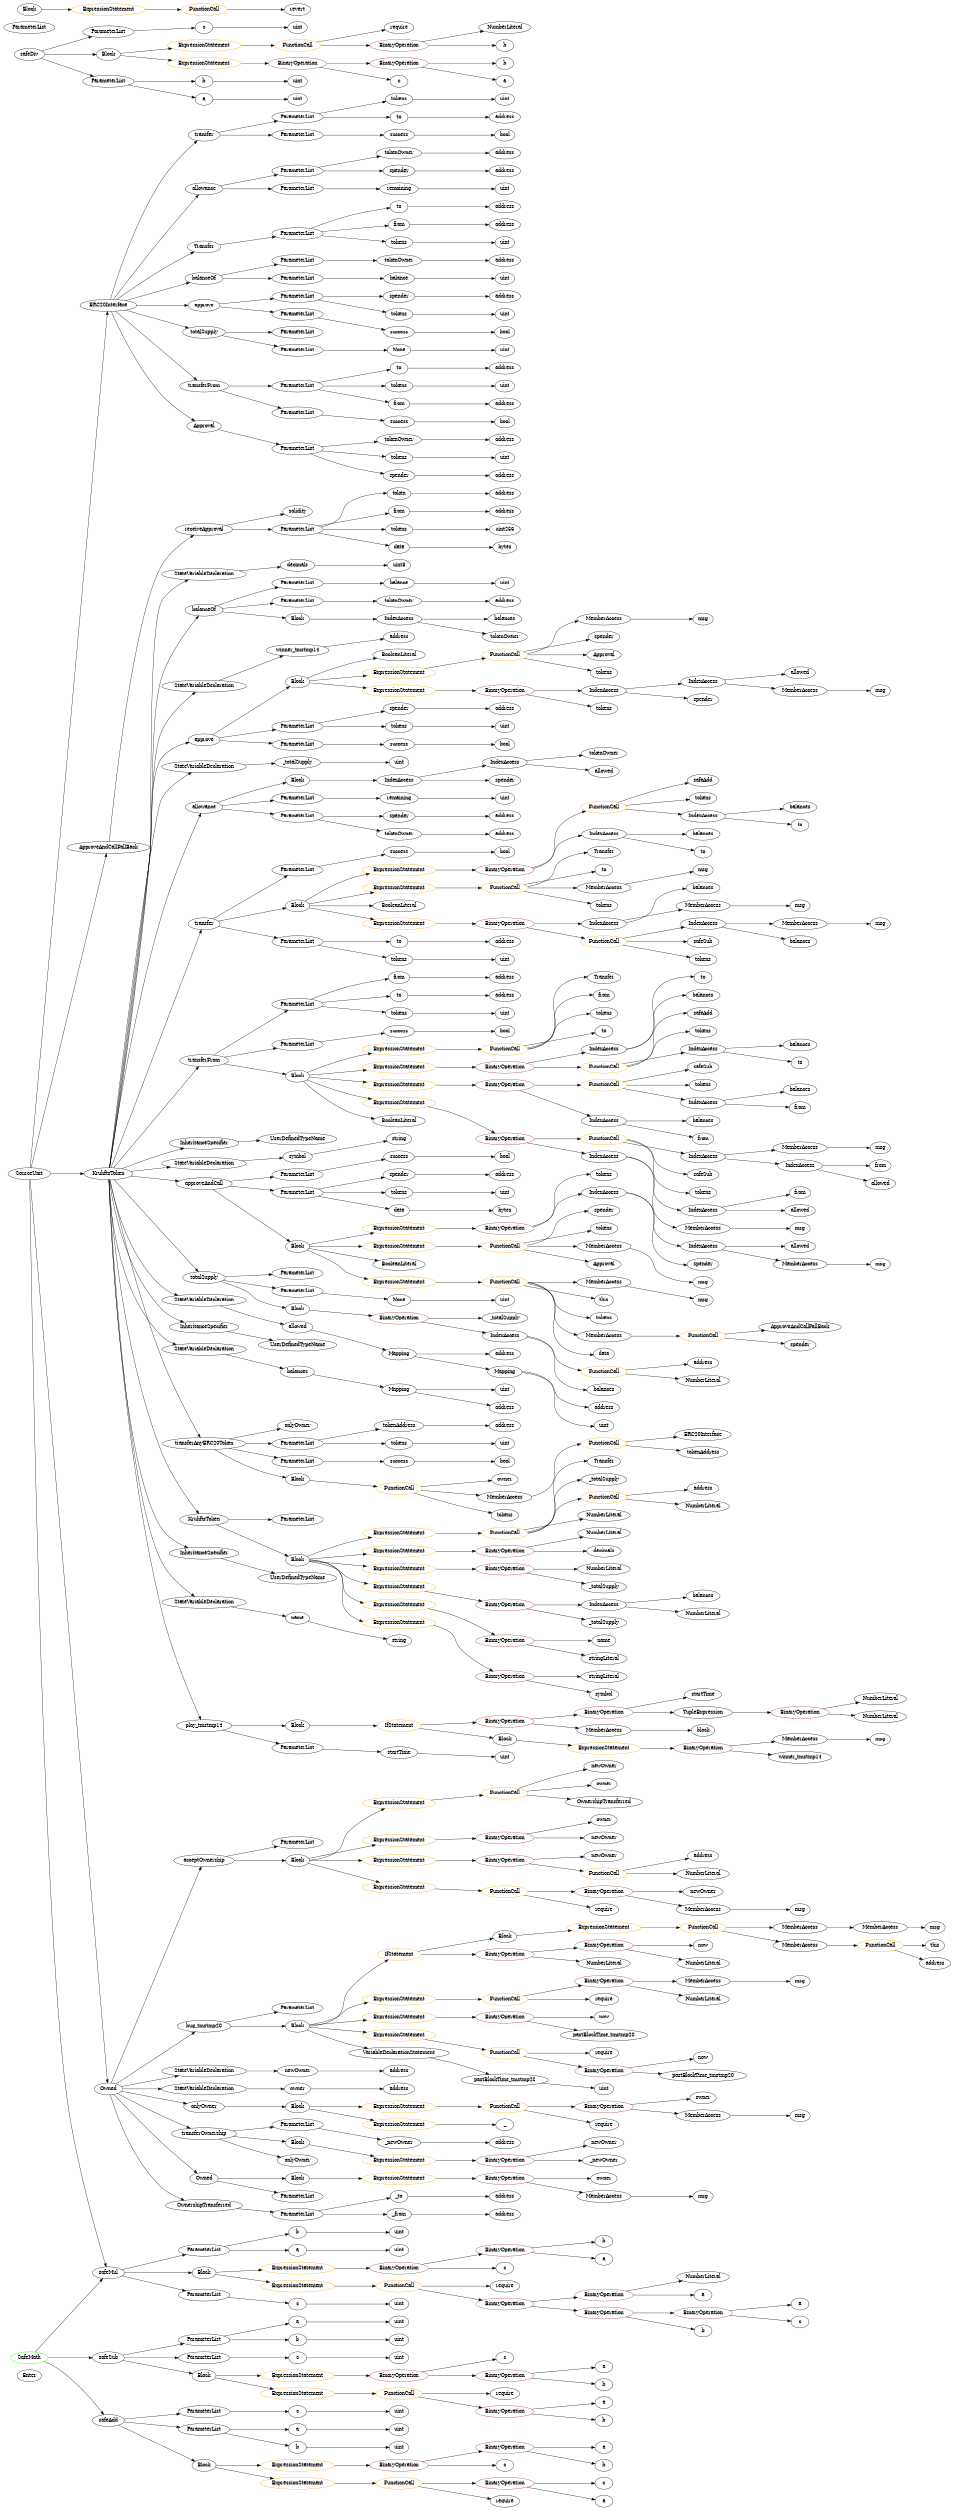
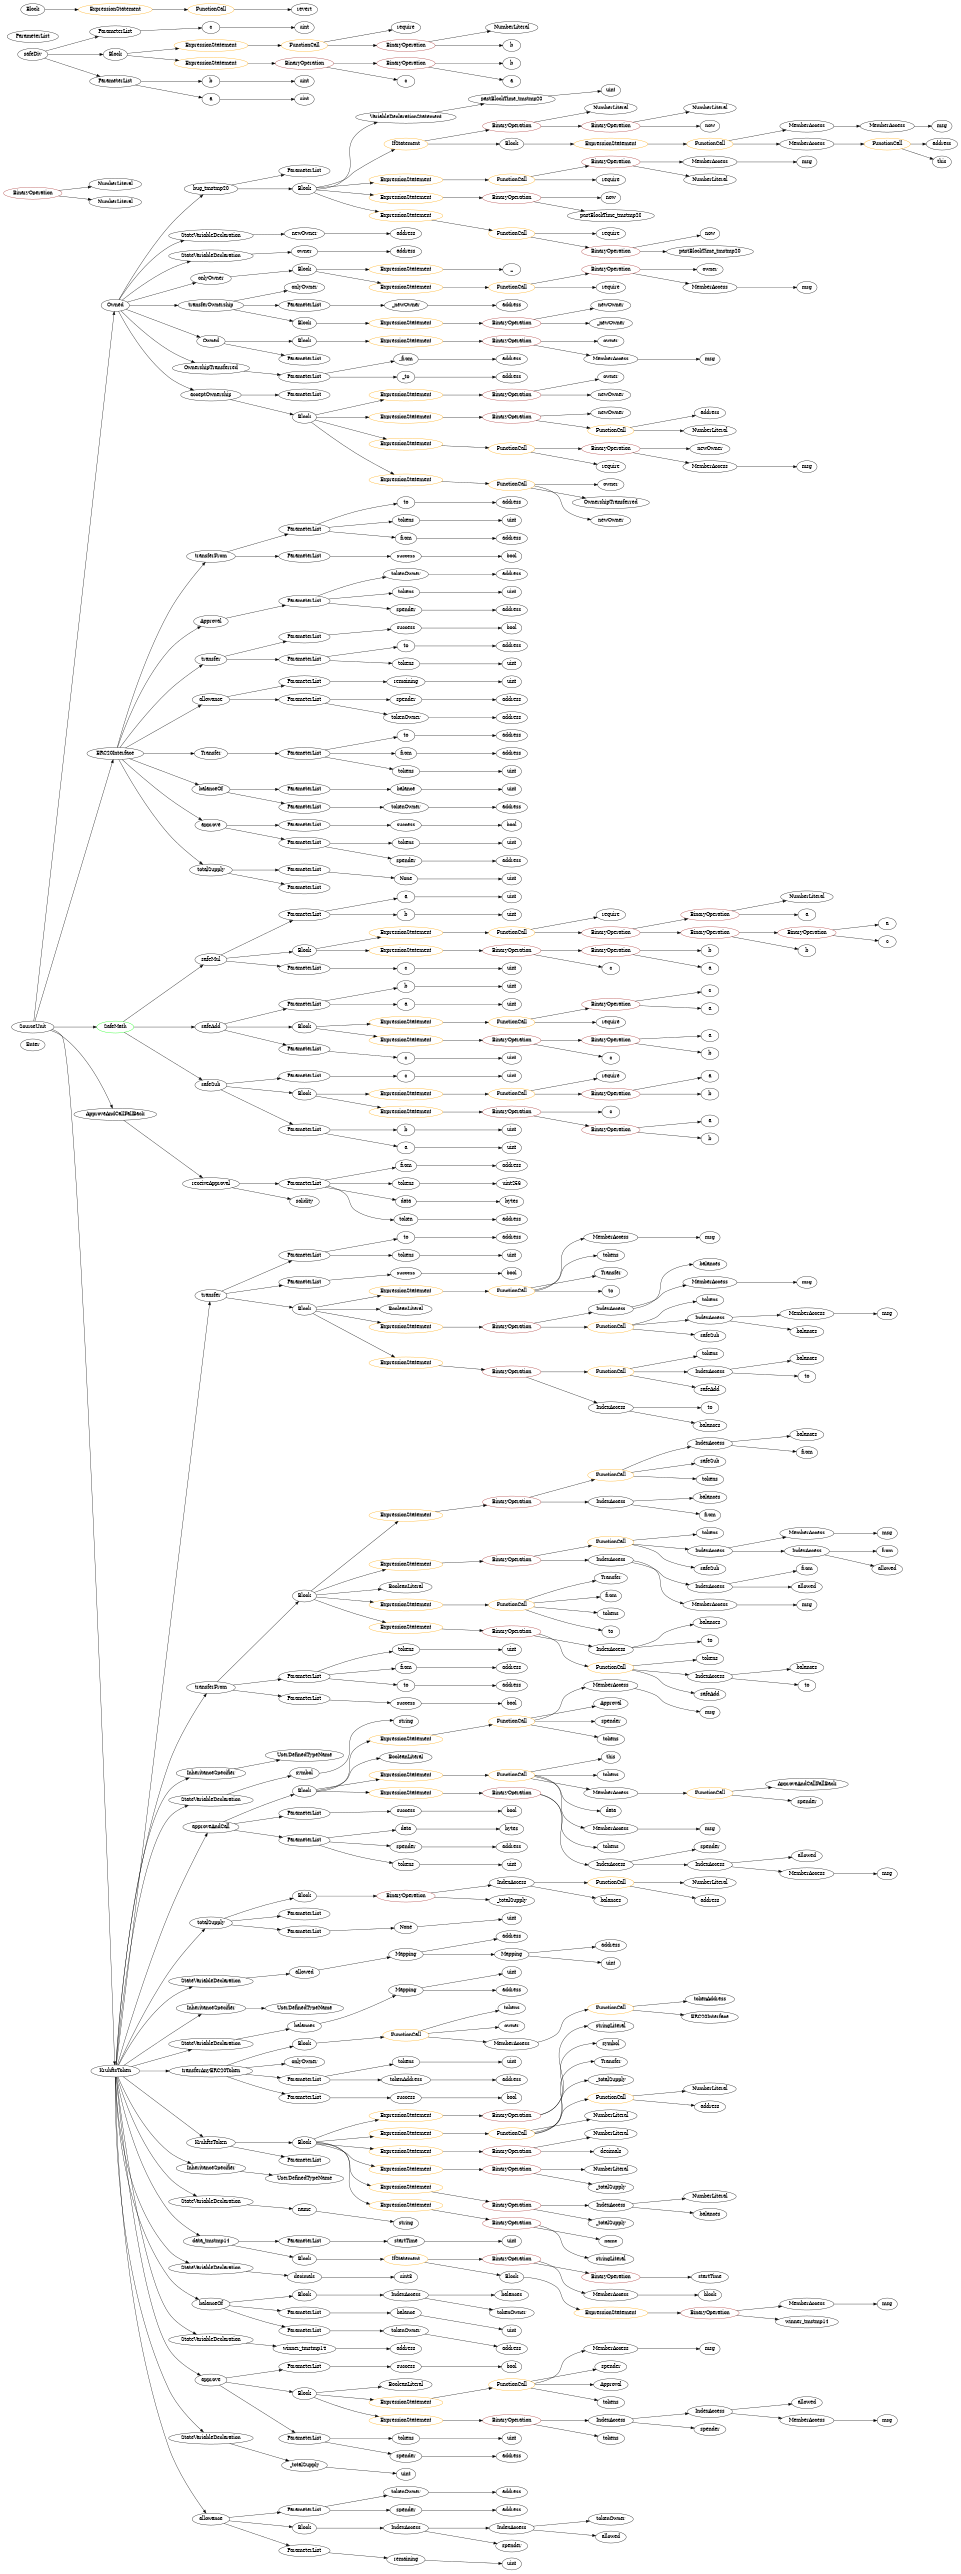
(703, 1713) -> none
(43, 1724) -> (74, 1027)
(204, 1726) -> (211, 2241)
